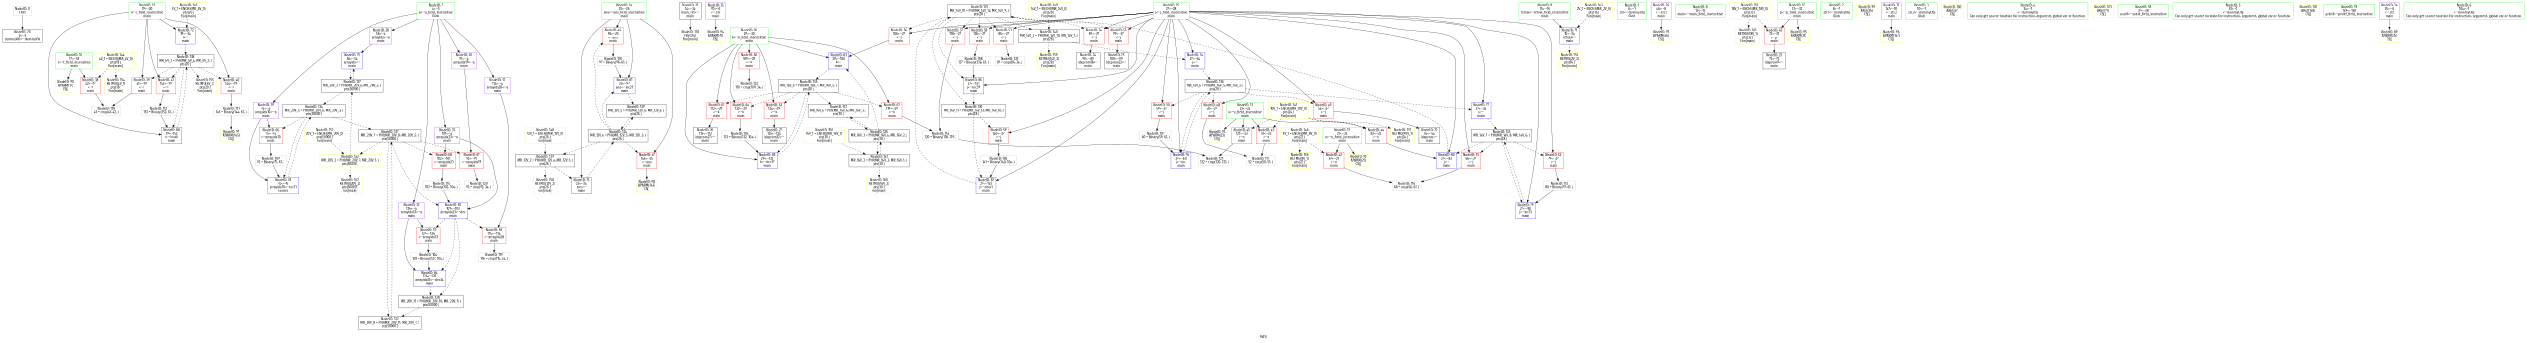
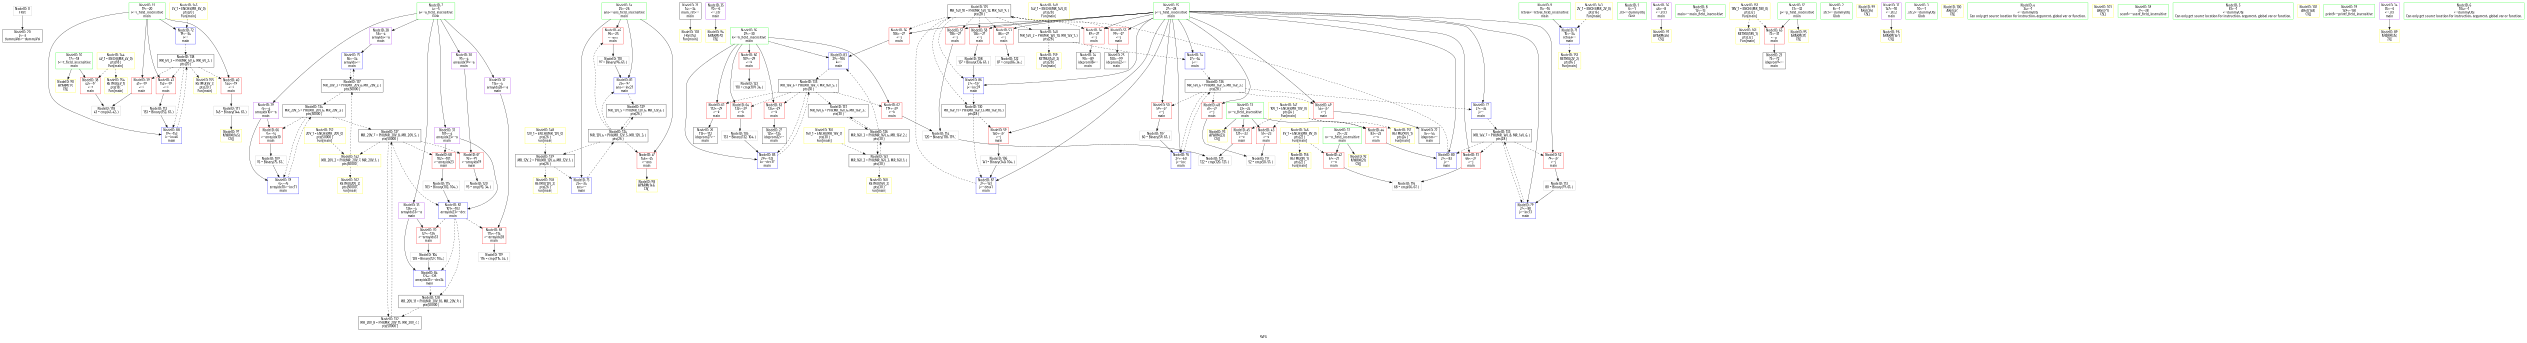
(283, 191) -> (283, 191)
